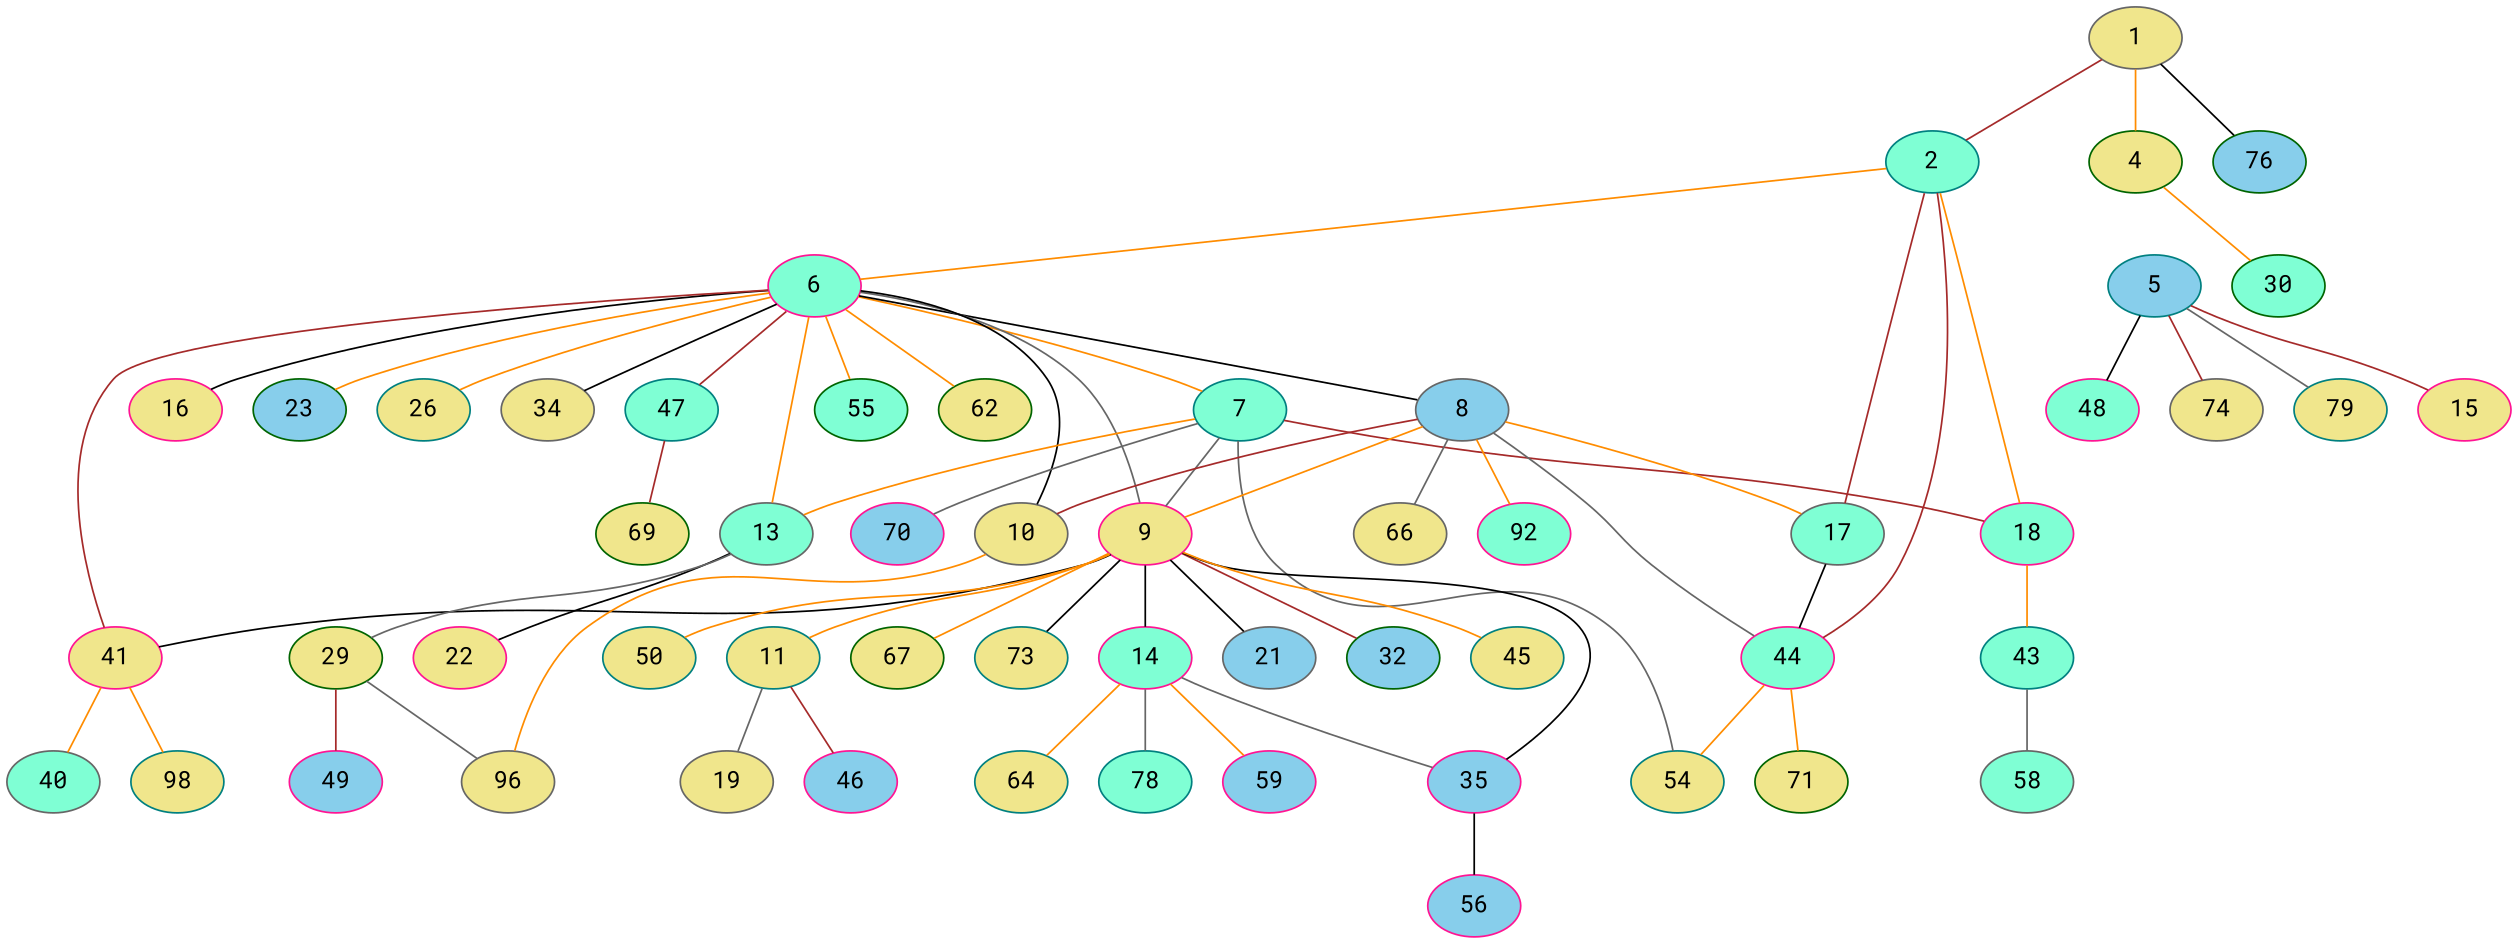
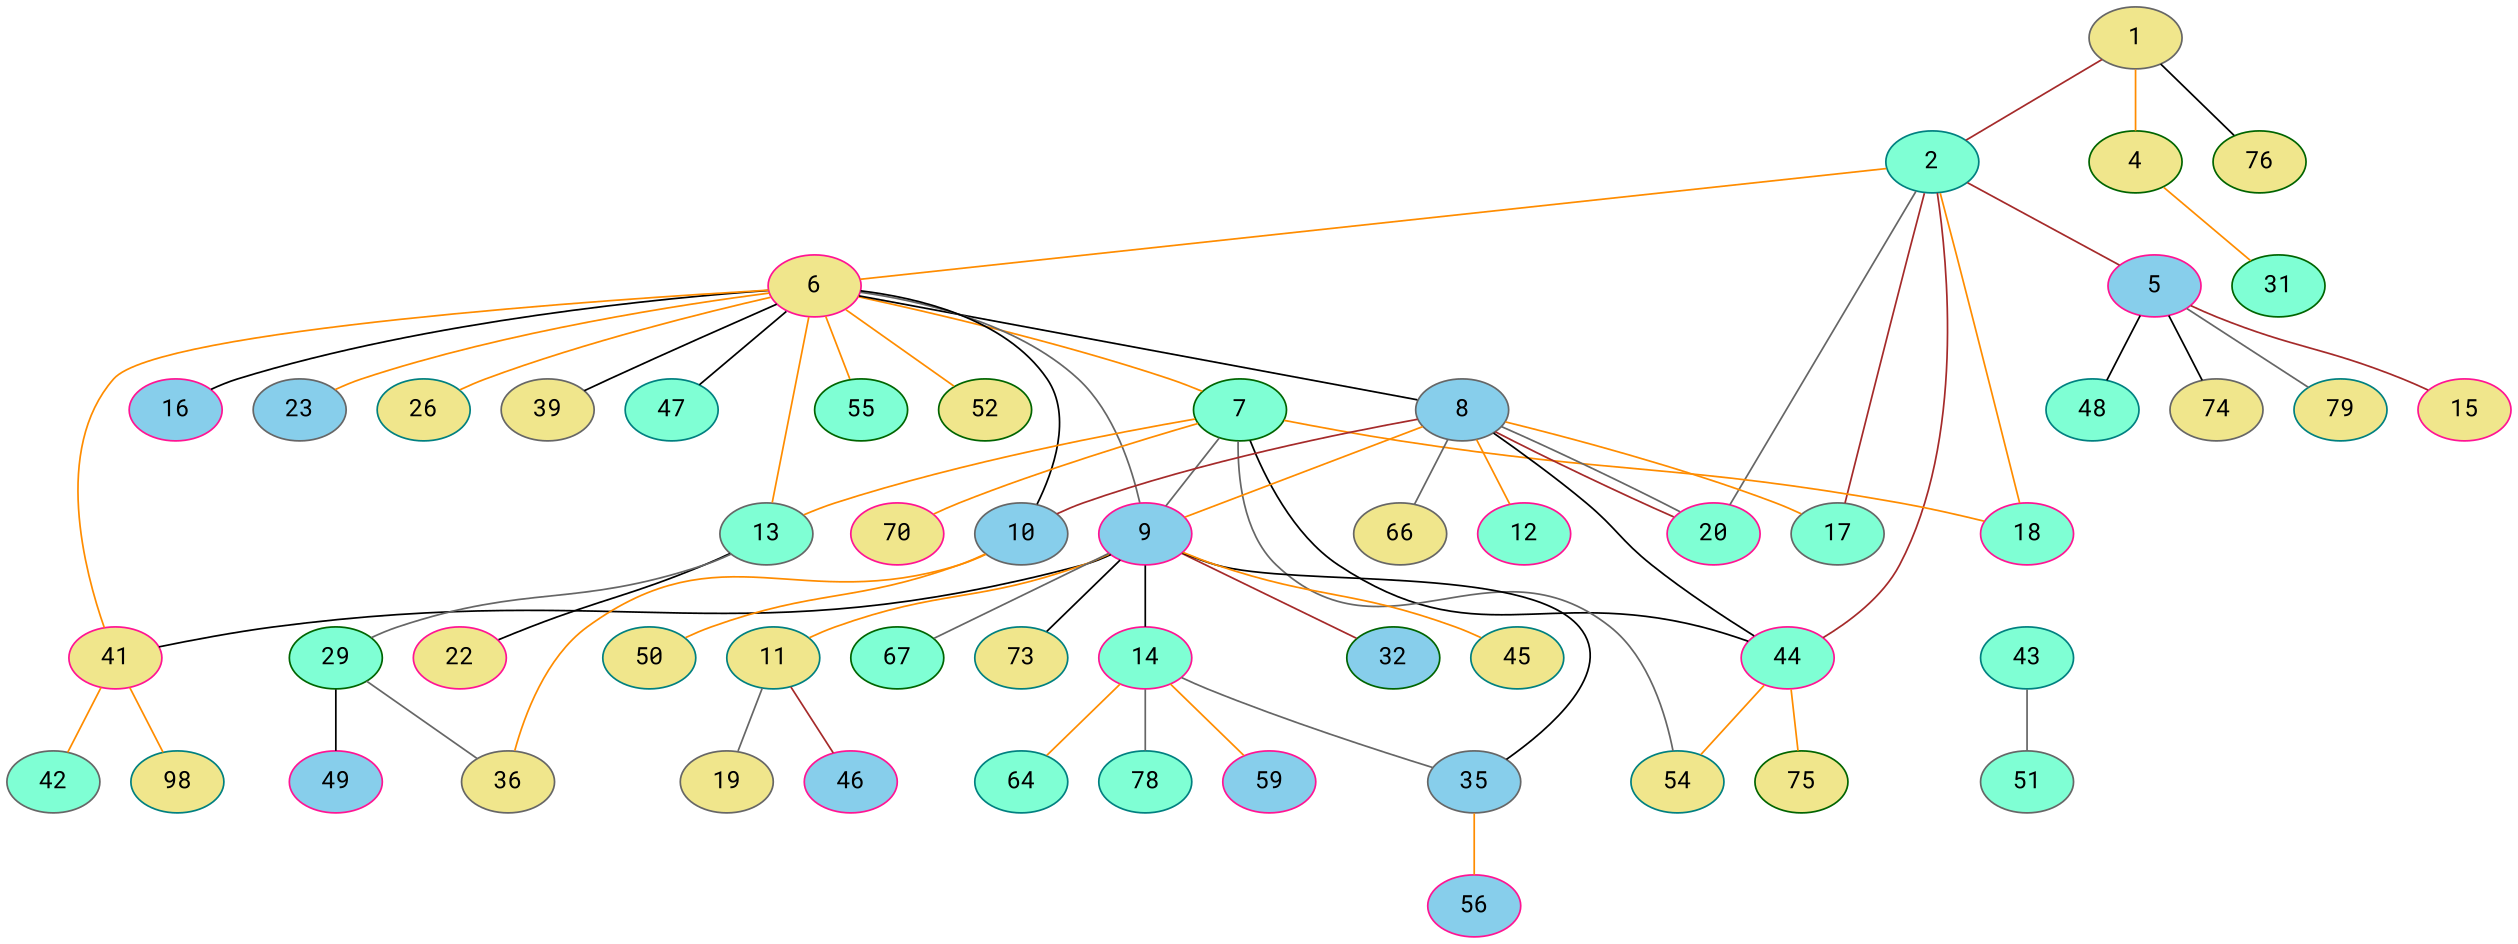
(2260, 162) -> (2260, 162)
none -> (2043, 224)
(815, 286) -> (815, 286)
(2154, 286) -> (2154, 286)
(2278, 286) -> (2278, 286)
(308, 330) -> (308, 330)
(743, 348) -> (743, 348)
(2186, 348) -> (2186, 348)
(176, 410) -> (176, 410)
(300, 410) -> (300, 410)
(548, 410) -> (548, 410)
(985, 410) -> (985, 410)
(1240, 410) -> (1240, 410)
(2092, 410) -> (2092, 410)
(1065, 465) -> (1065, 465)
(1635, 469) -> (1635, 469)
(642, 534) -> none
(897, 534) -> (897, 534)
(1021, 534) -> (1021, 534)
(1145, 534) -> (1145, 534)
(1524, 534) -> (1524, 534)
none -> (1714, 534)
(1622, 537) -> (1622, 537)
(897, 596) -> (835, 596)
(1021, 596) -> (1021, 596)
(1813, 596) -> (1463, 612)
(2027, 596) -> none
(336, 658) -> (336, 658)
(897, 658) -> (897, 658)
(1269, 658) -> none
(336, 720) -> (336, 720)
(53, 782) -> (53, 782)
(508, 782) -> (508, 782)
(1021, 782) -> (1021, 782)
(1474, 782) -> (1474, 782)
(1801, 782) -> (1801, 782)
(2027, 782) -> (2027, 782)
(1474, 844) -> (1474, 844)
